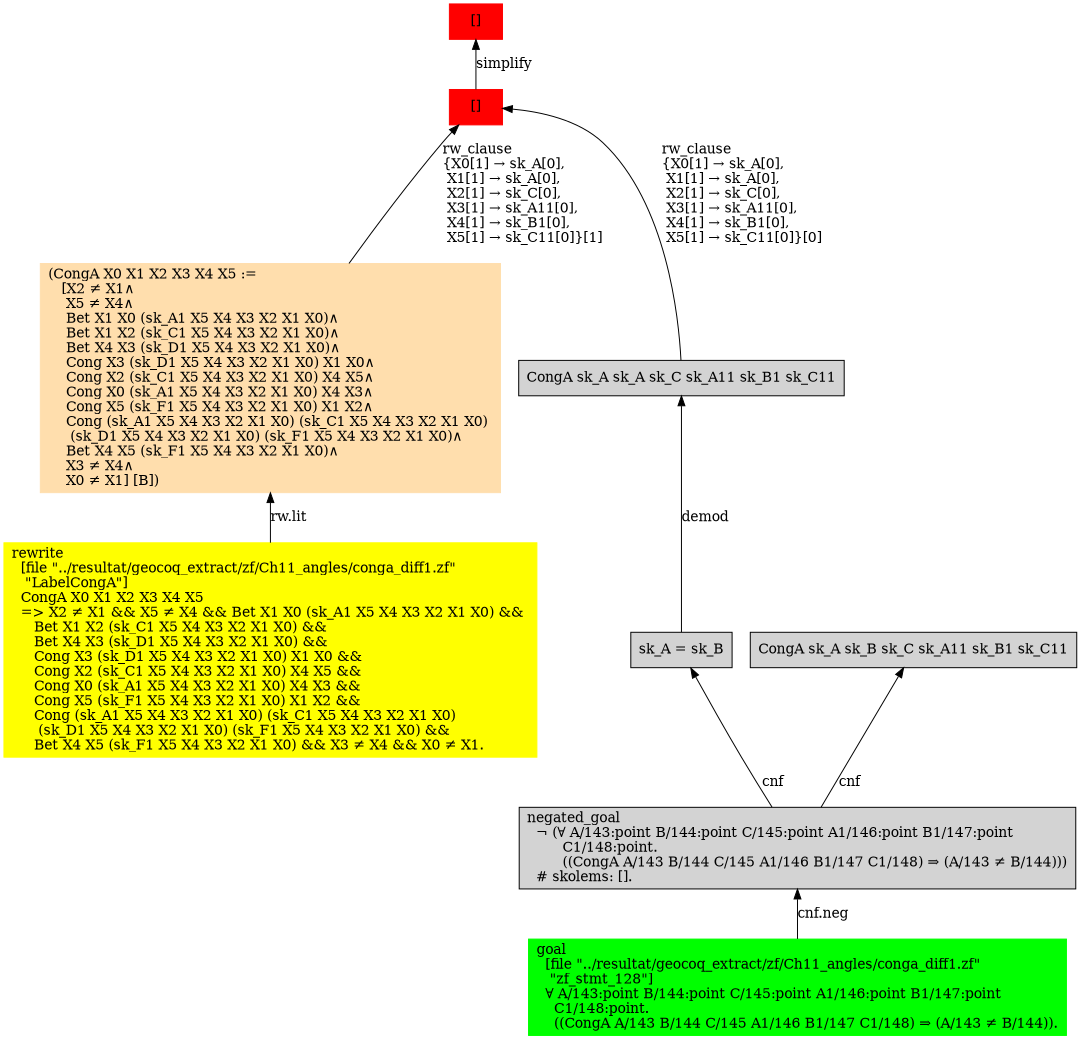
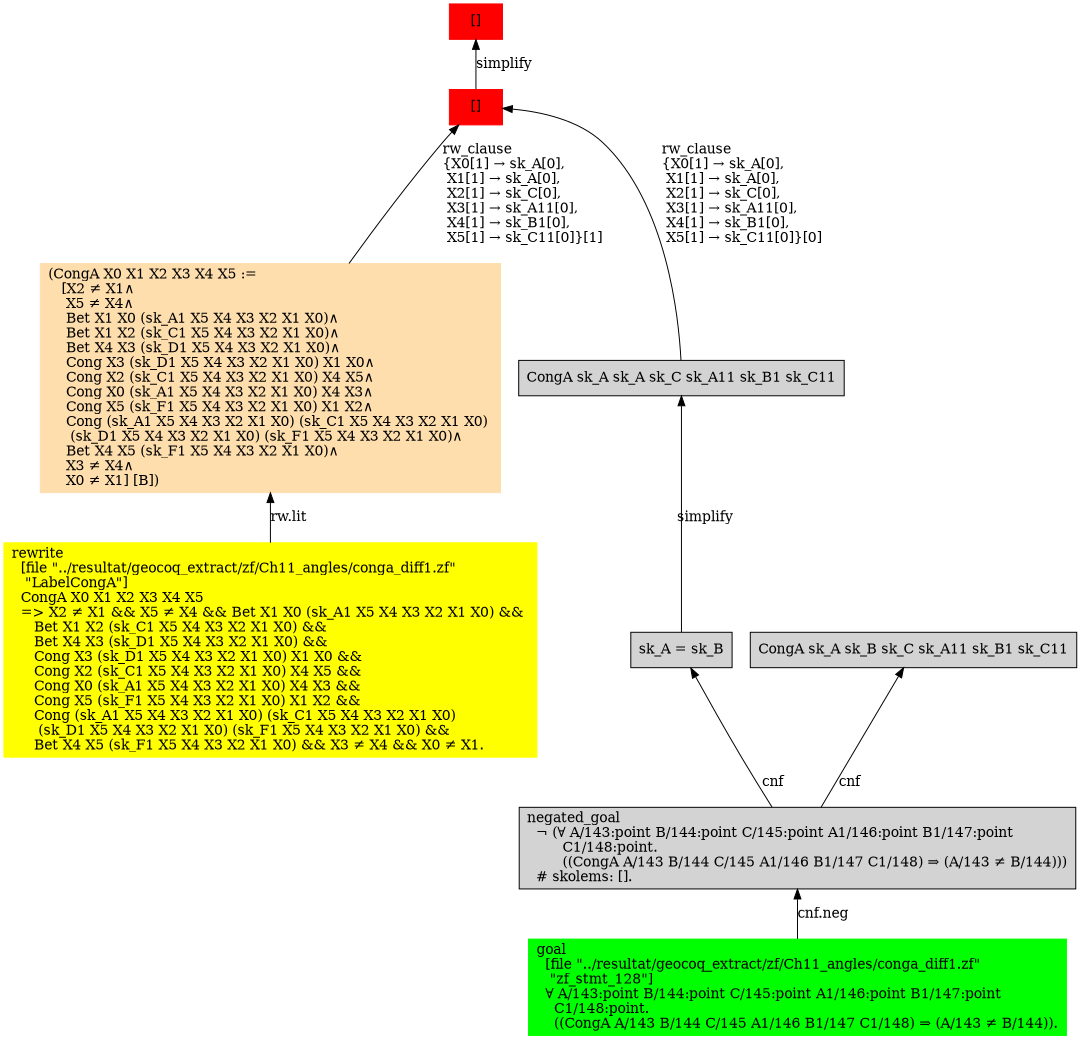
(706, 518) -> (706, 518)
